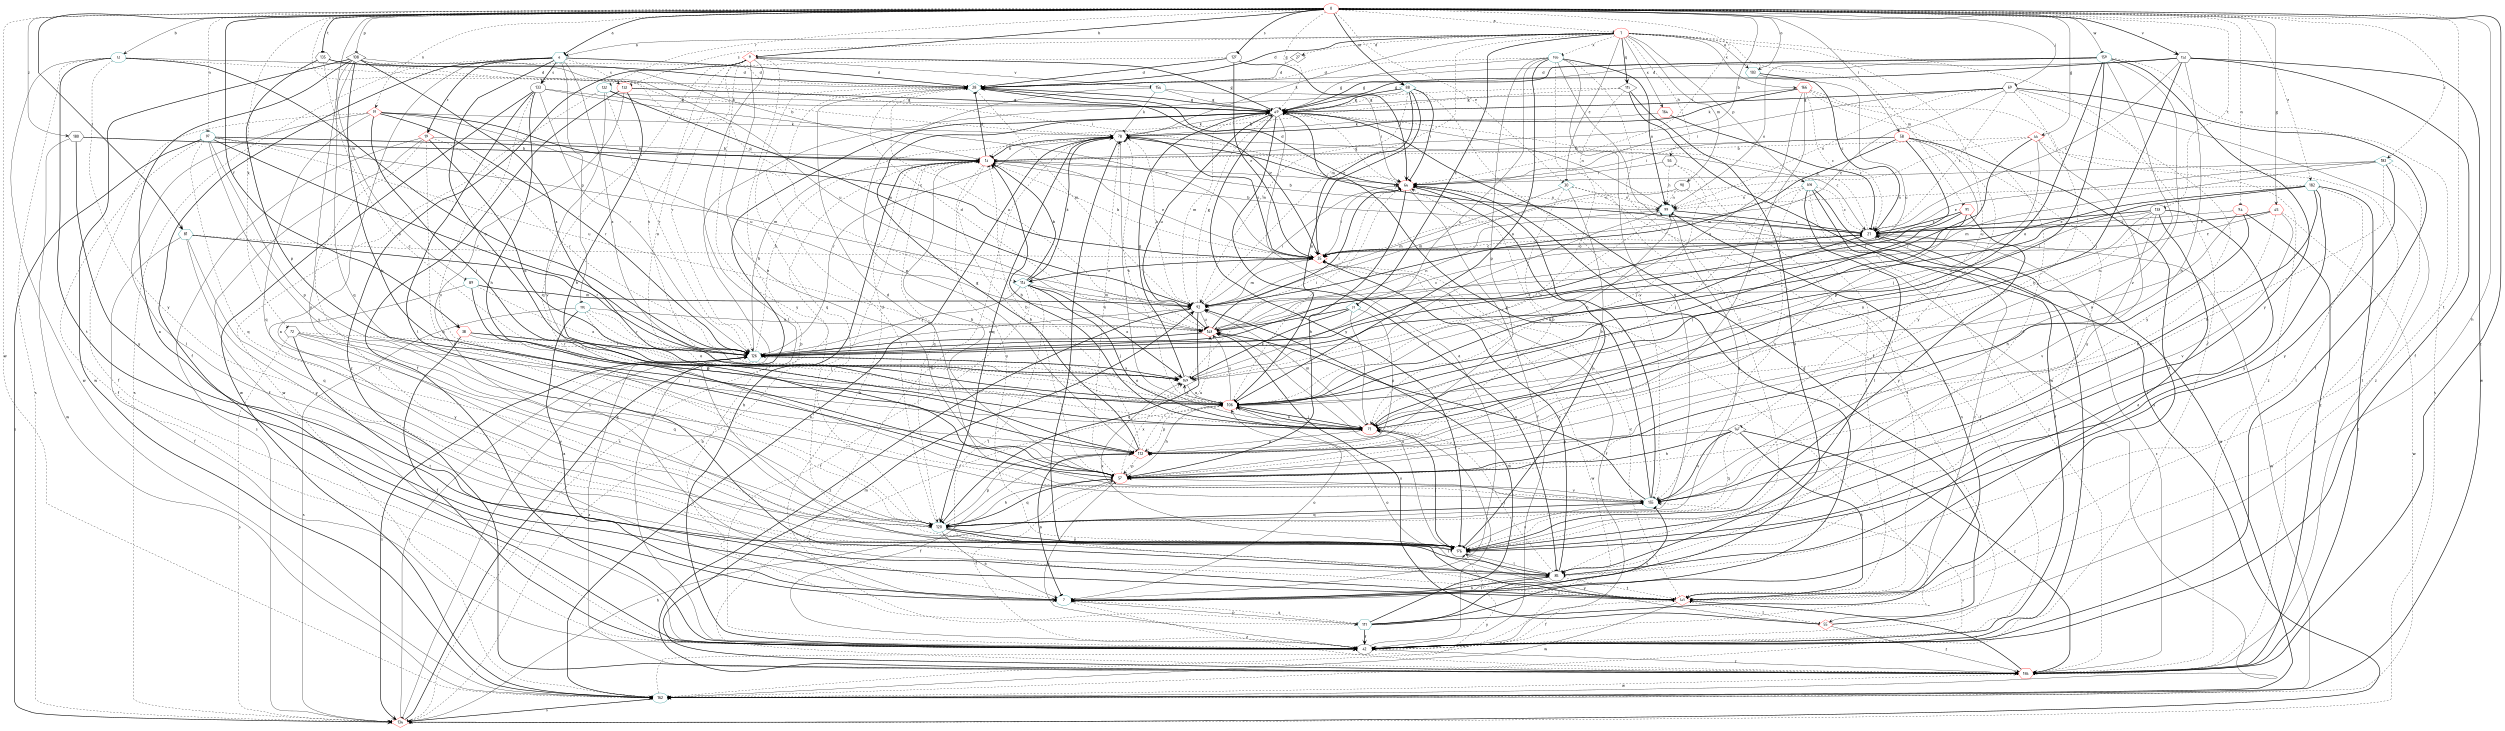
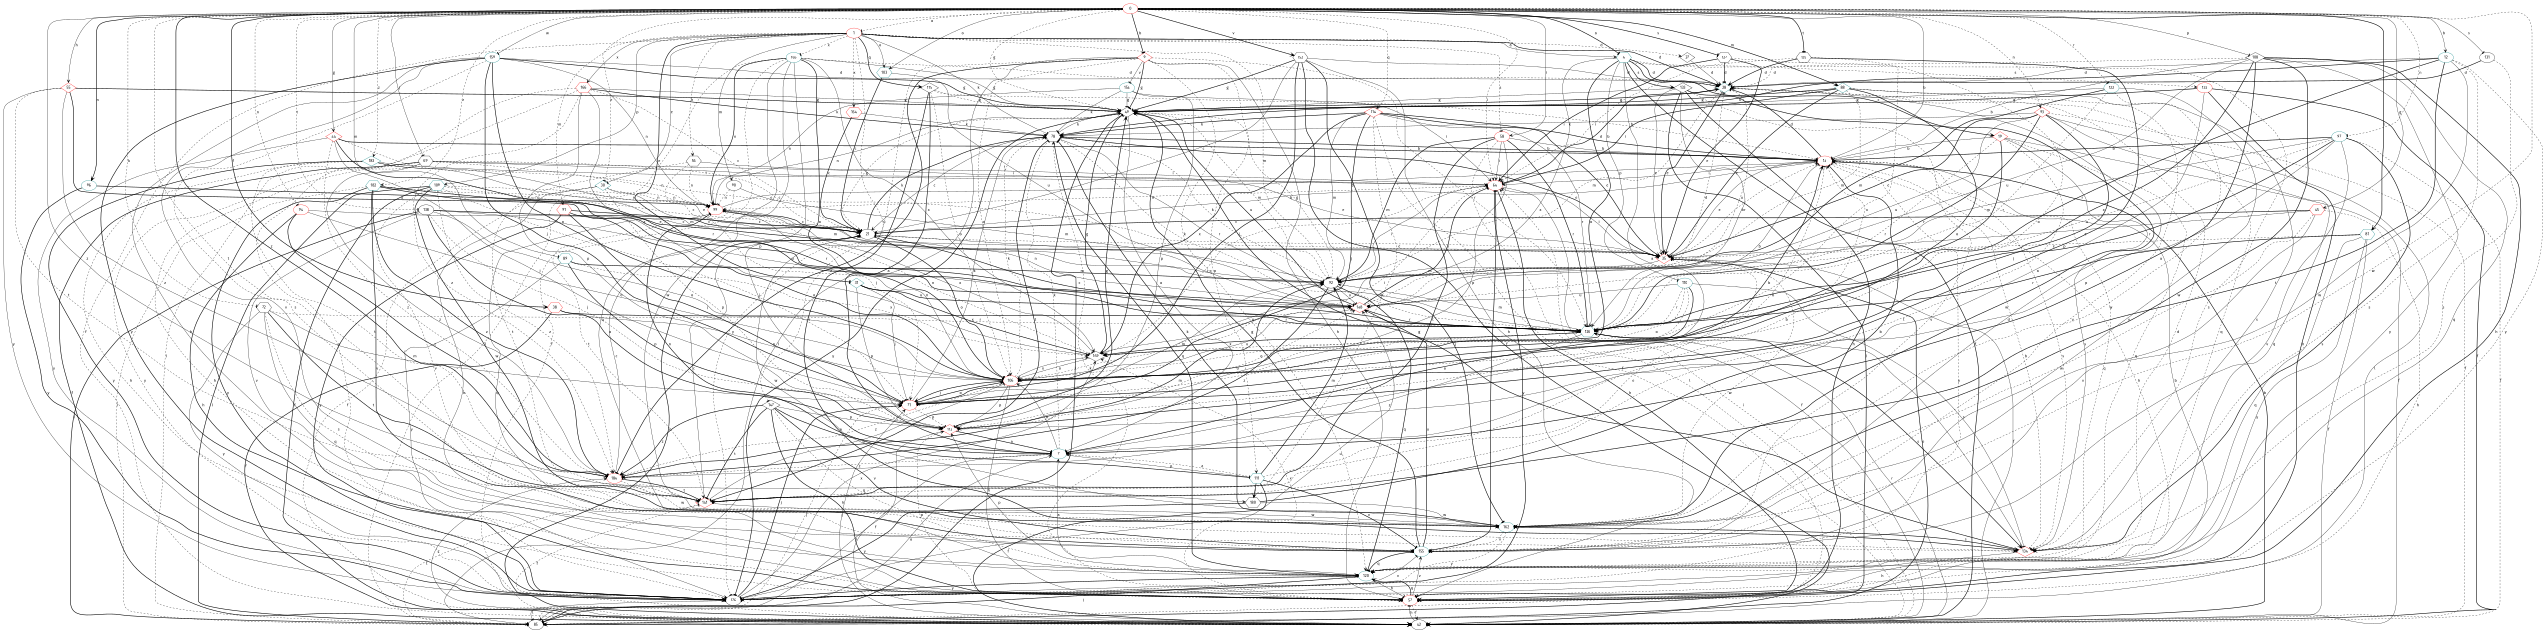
(1120, 41) -> (1235, 42)
(1234, 58) -> (1724, 58)
none -> (2487, 58)
(1643, 71) -> (853, 71)
(1821, 74) -> (593, 60)
(644, 86) -> (1887, 79)
(538, 88) -> (1683, 88)
none -> (917, 98)
(1645, 104) -> none
(1347, 140) -> none
(1461, 153) -> (1003, 146)
none -> (89, 185)
(1666, 210) -> (715, 210)
(1172, 264) -> (1545, 134)
(471, 283) -> (565, 259)
(1023, 283) -> (1373, 112)
(689, 381) -> (415, 356)
(806, 384) -> (738, 379)
(463, 405) -> none
(1171, 415) -> (988, 412)
(1256, 442) -> (930, 418)
none -> (909, 447)
(1132, 465) -> (965, 572)
(1833, 508) -> (1255, 489)
(1431, 591) -> (802, 601)
(1754, 613) -> (243, 409)
(724, 630) -> (2213, 609)
(2026, 674) -> (614, 478)
